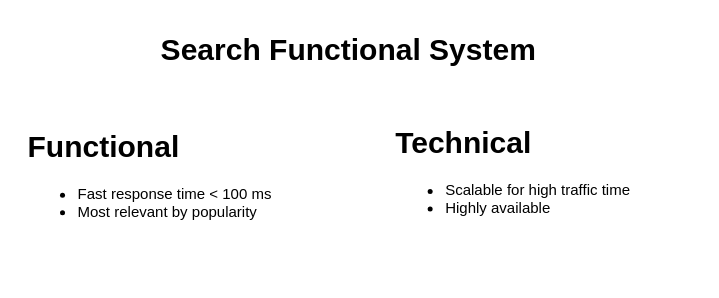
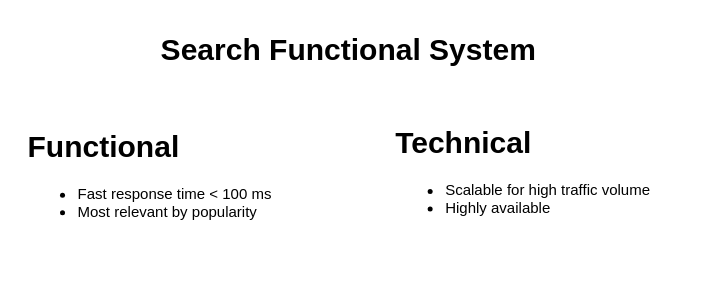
(504, 153) -> (512, 153)
